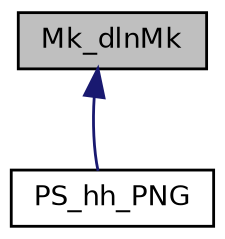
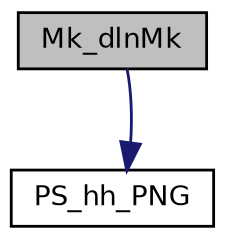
(94, 134) -> (131, 106)
